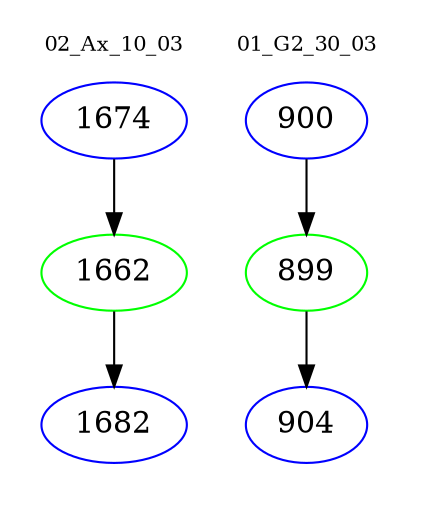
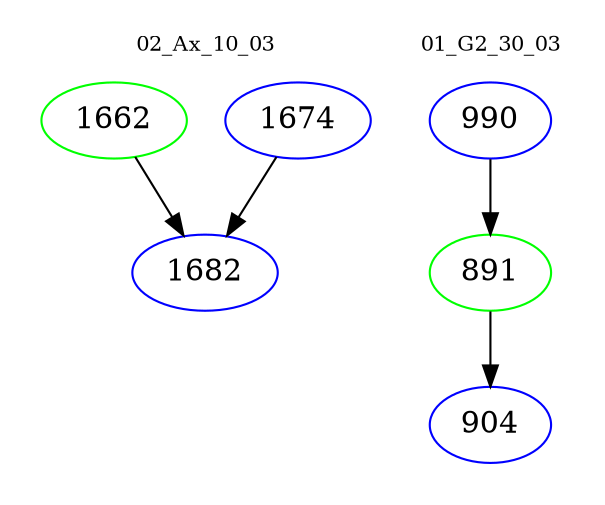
(307, 120) -> (490, 120)
(114, 186) -> (258, 187)
(307, 273) -> (490, 273)
